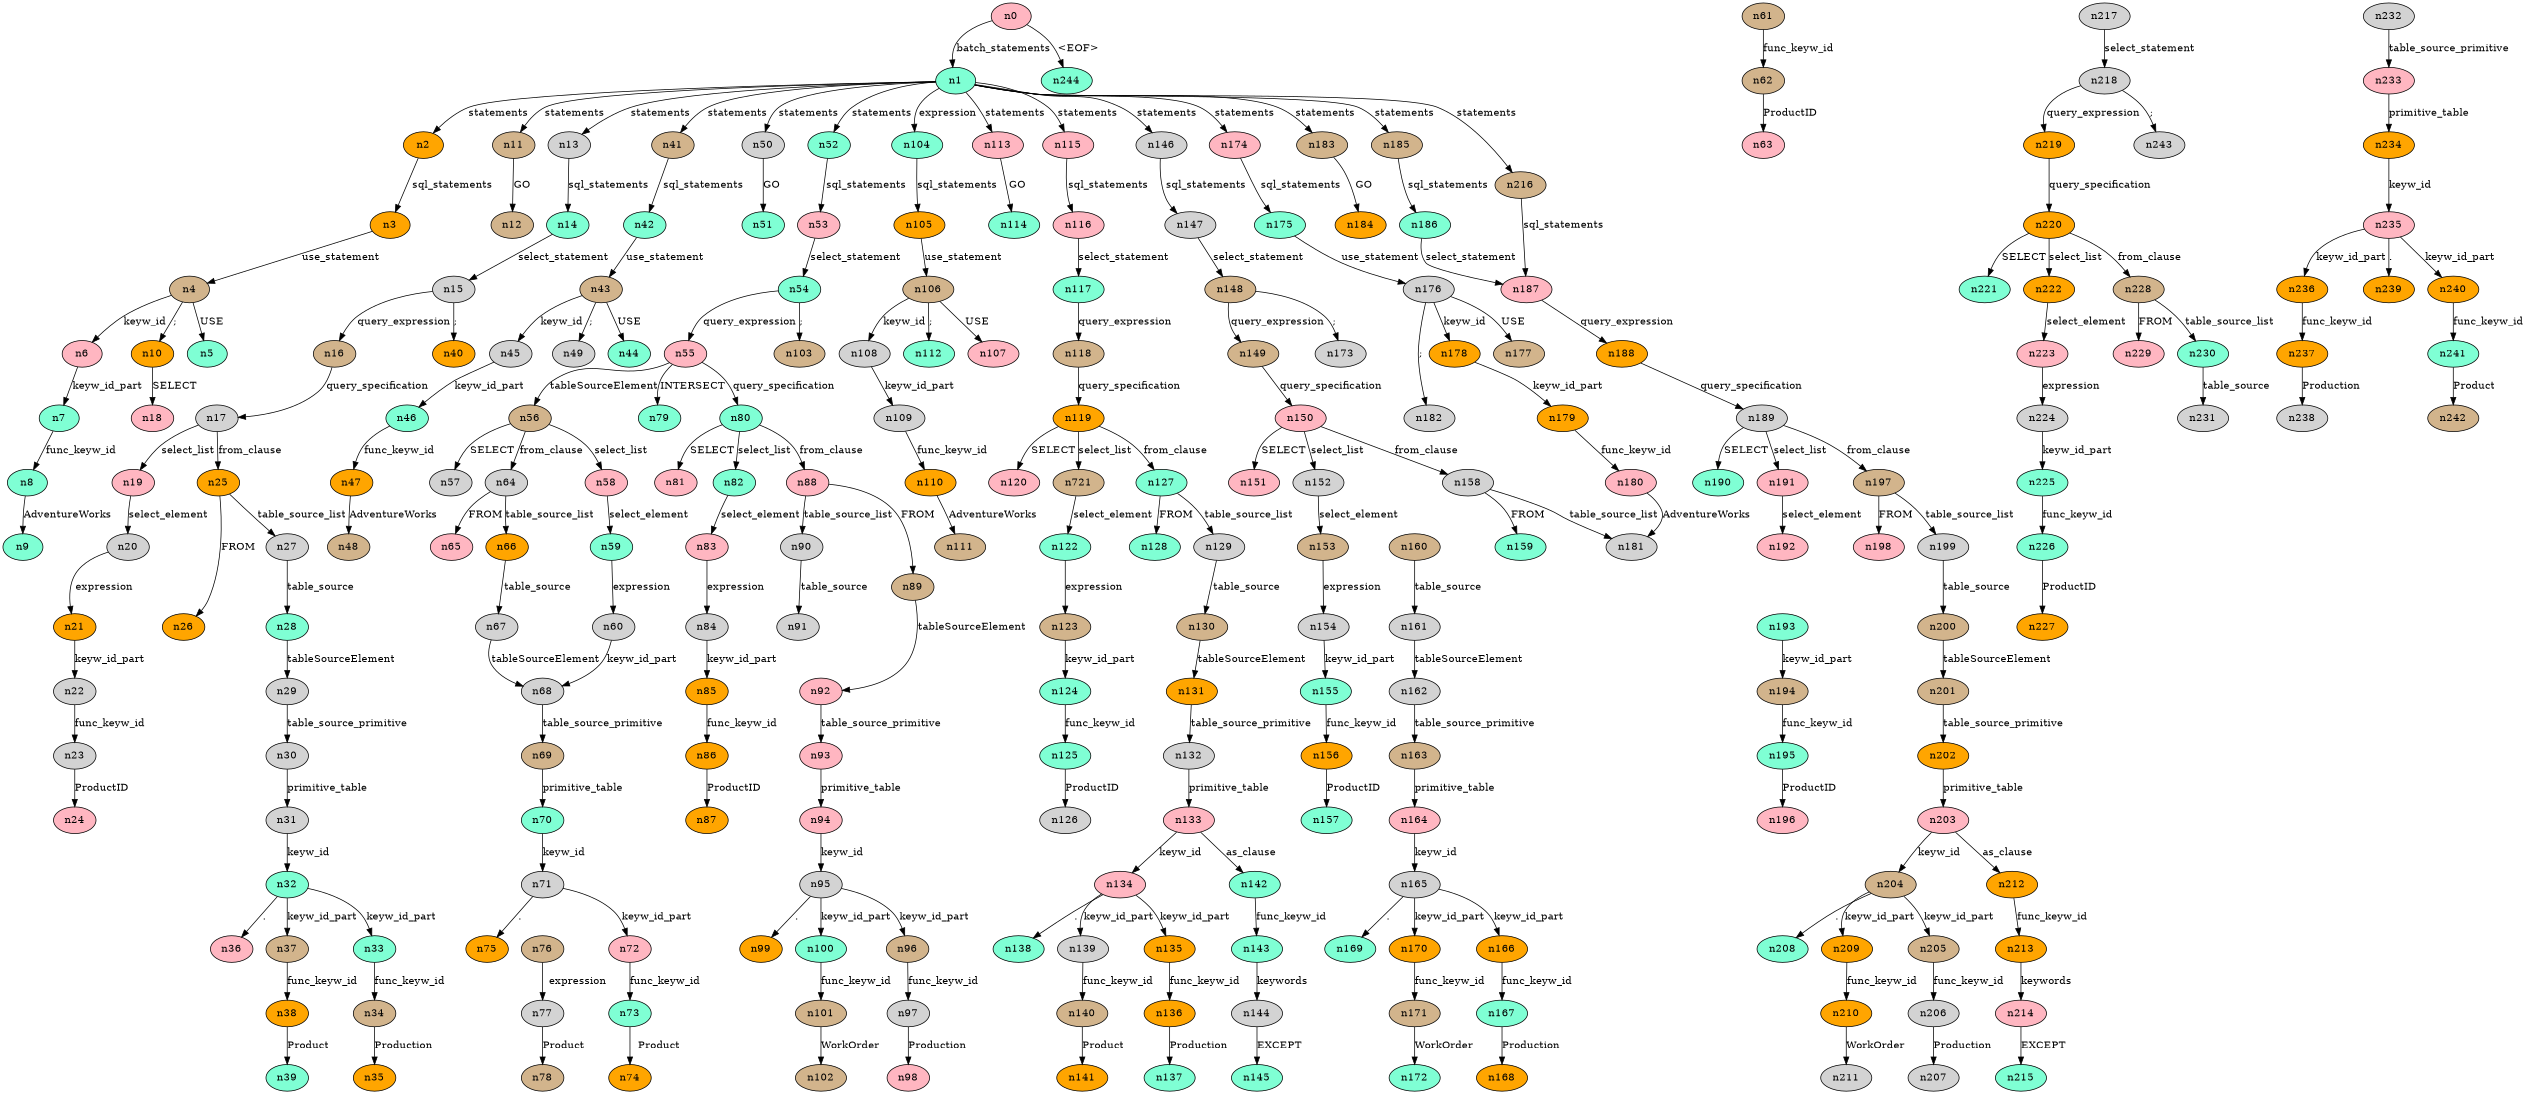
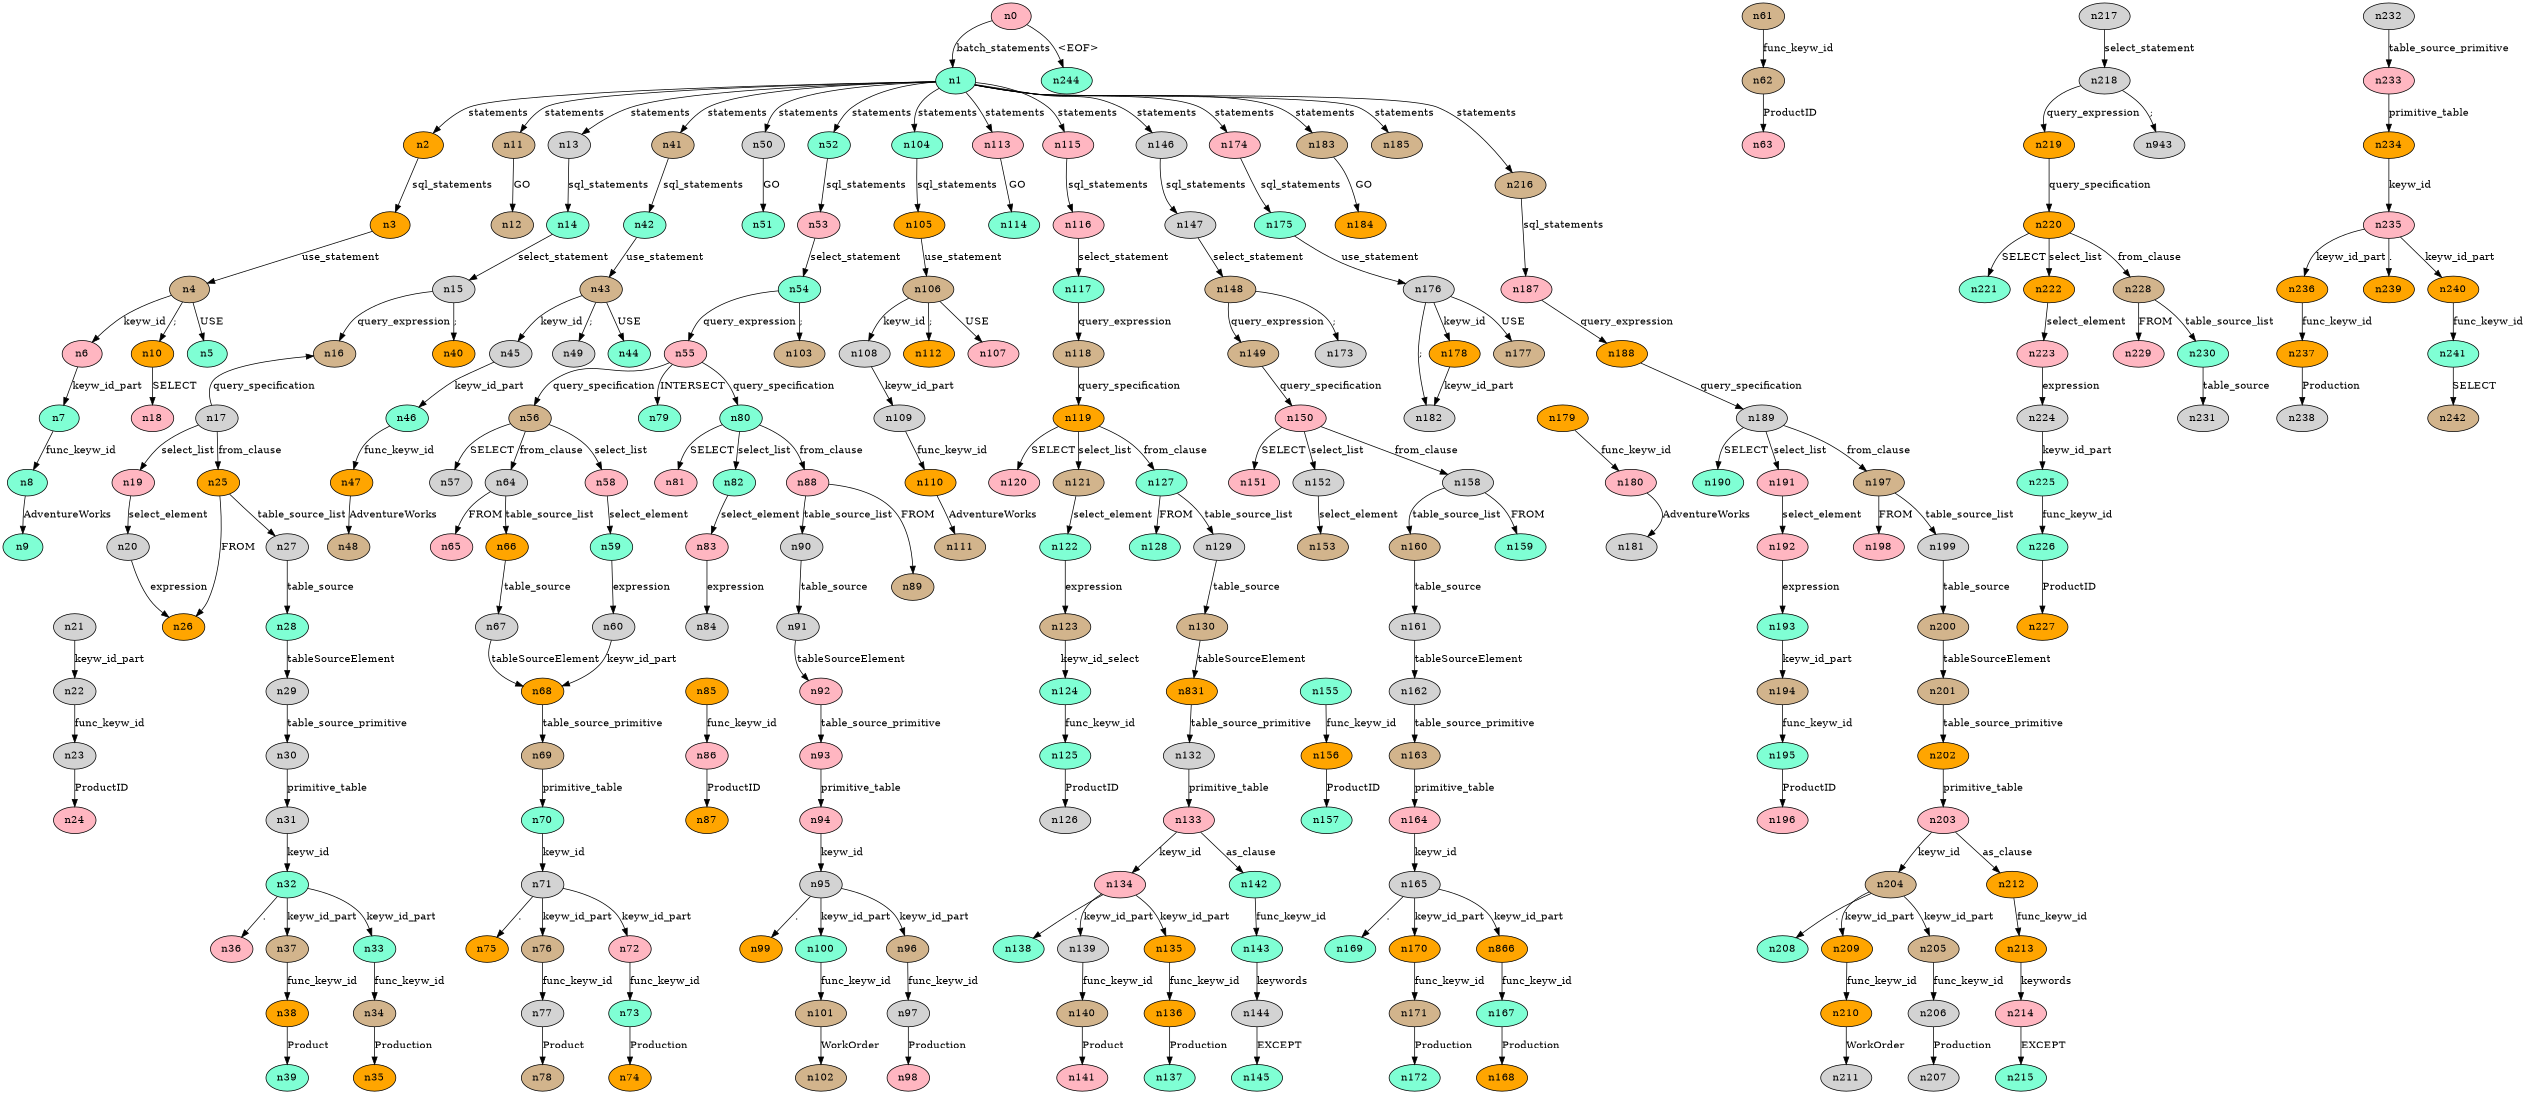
(948, 113) -> (948, 113)
(2159, 145) -> (2159, 145)
(1425, 225) -> none
(929, 354) -> (929, 354)
(1512, 378) -> (1443, 383)
(604, 386) -> (604, 386)
(2474, 386) -> (2474, 386)
(297, 404) -> (245, 366)
(1079, 483) -> (1079, 483)
(1549, 510) -> (1420, 501)
(77, 571) -> (143, 589)
none -> (1783, 583)
(75, 627) -> (75, 627)
(1324, 627) -> none
(707, 656) -> none
(1100, 659) -> (1100, 659)
(907, 663) -> (796, 659)
(543, 691) -> (543, 691)
(1192, 691) -> (1192, 691)
(707, 756) -> (707, 756)
none -> (543, 913)
(1502, 949) -> (1502, 949)
(578, 981) -> (578, 981)
(659, 1046) -> (659, 1046)
(1444, 1046) -> (1444, 1046)
(1082, 1078) -> (1082, 1078)
